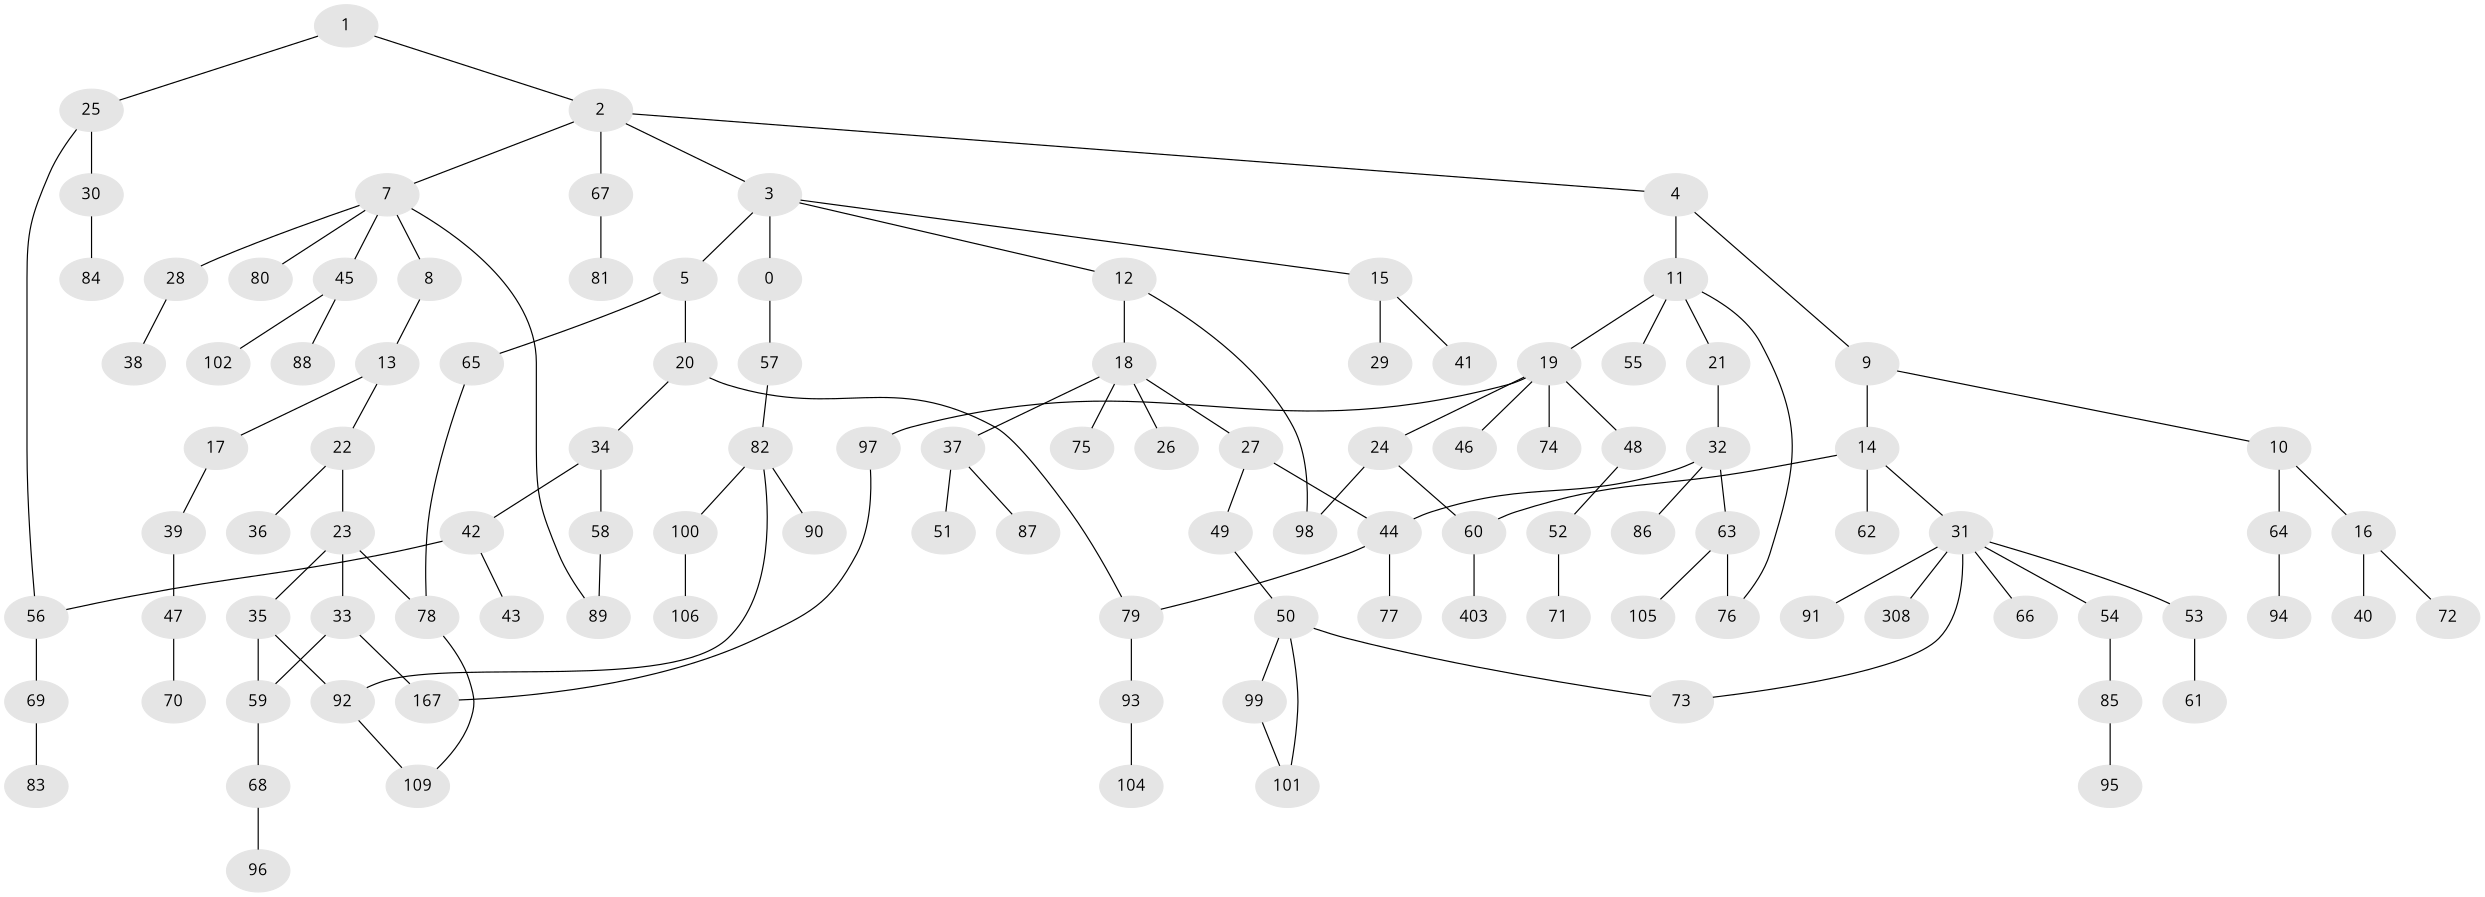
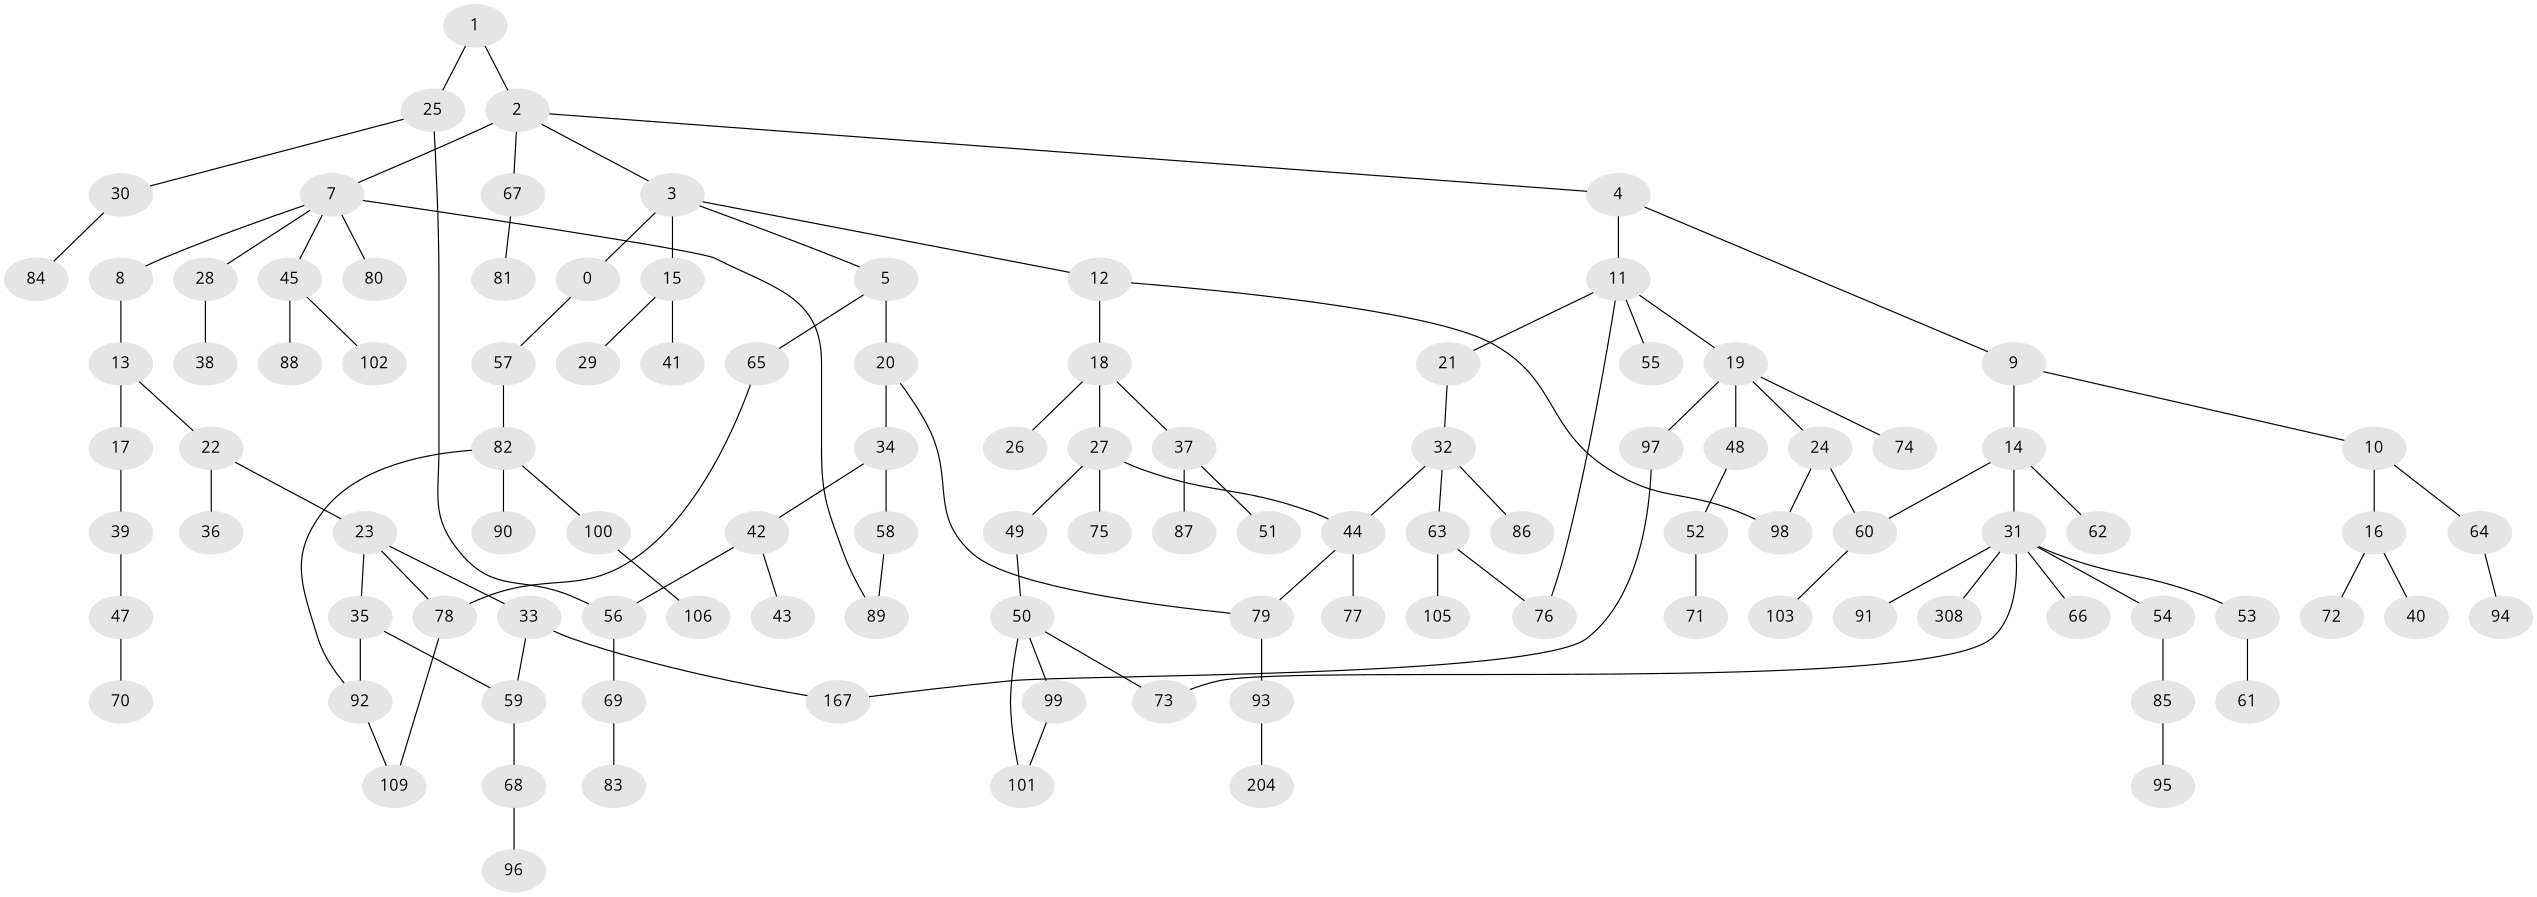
(1101, 409) -> (1100, 491)
(1465, 448) -> none
(1474, 617) -> (1780, 617)
(1131, 786) -> (1262, 786)
